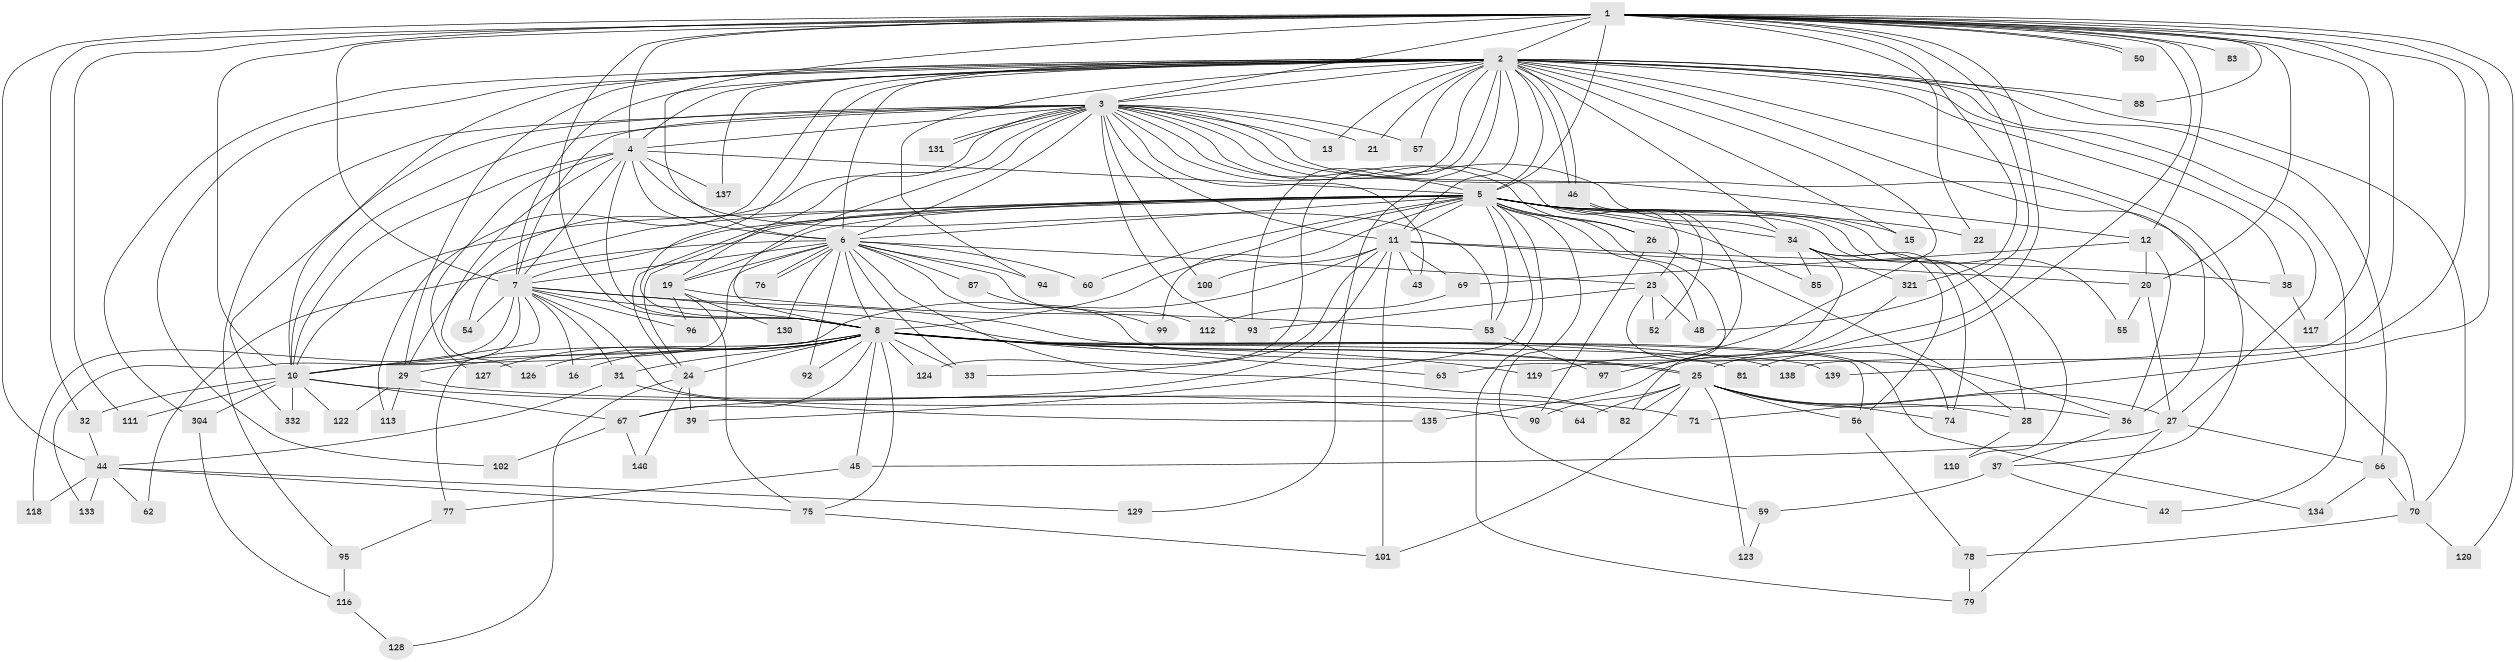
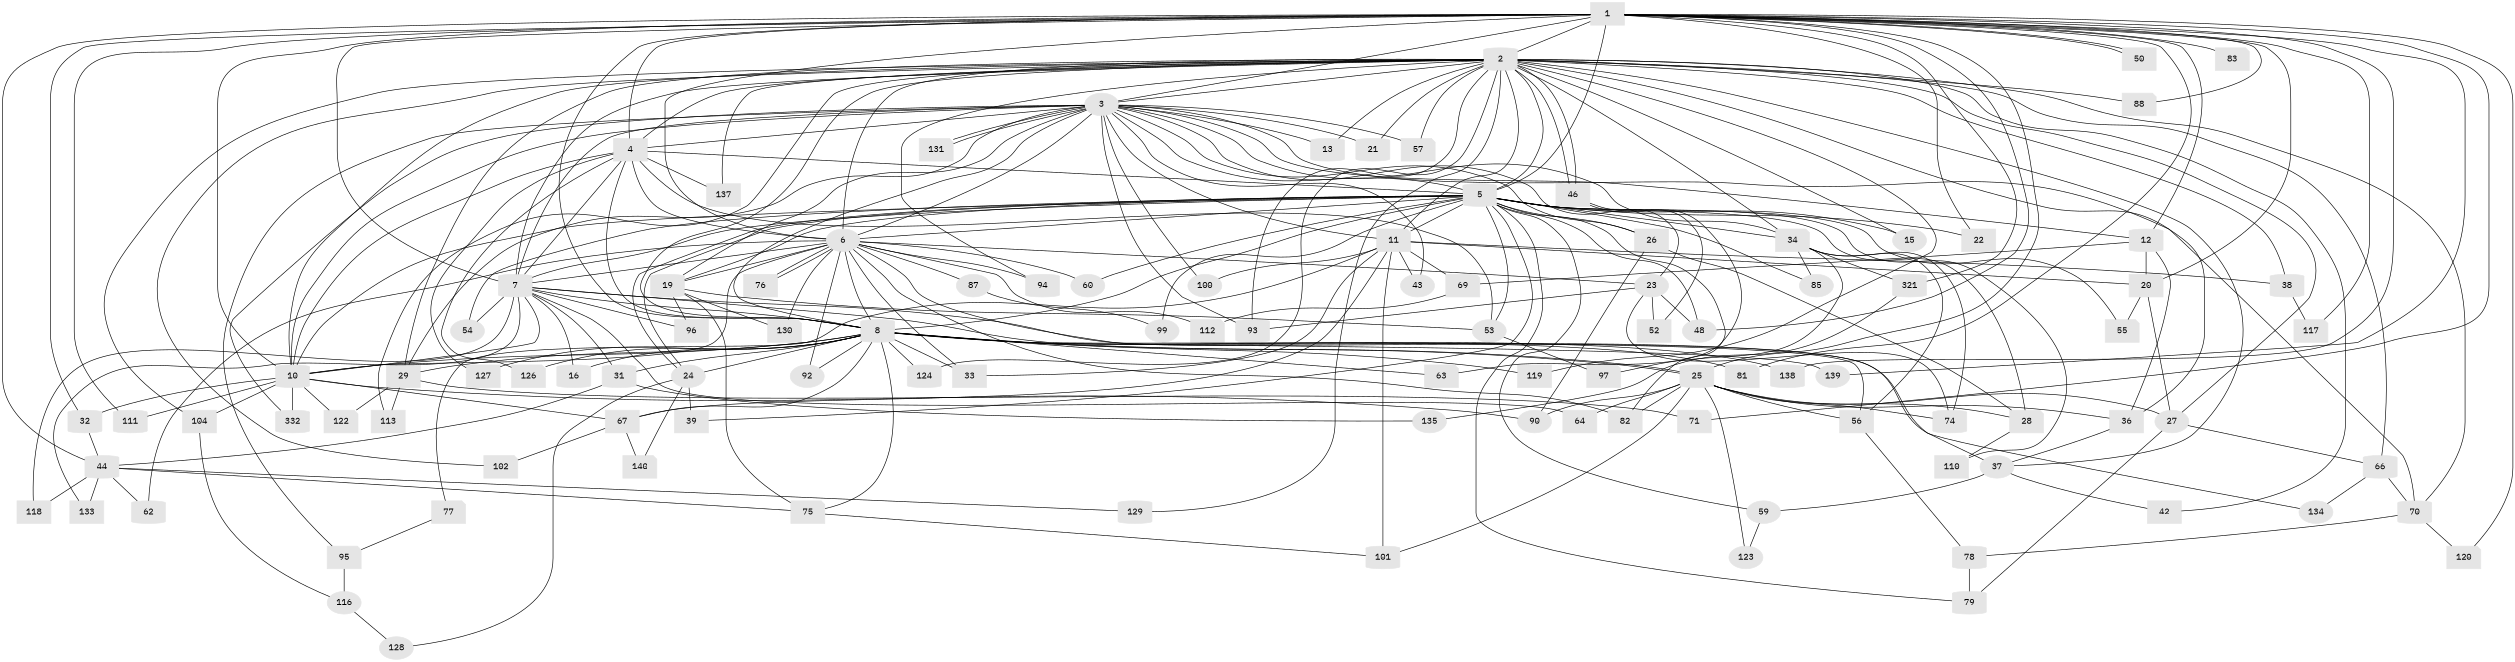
(1473, 360) -> (1428, 345)
(199, 422) -> (199, 422)
(855, 467) -> none
